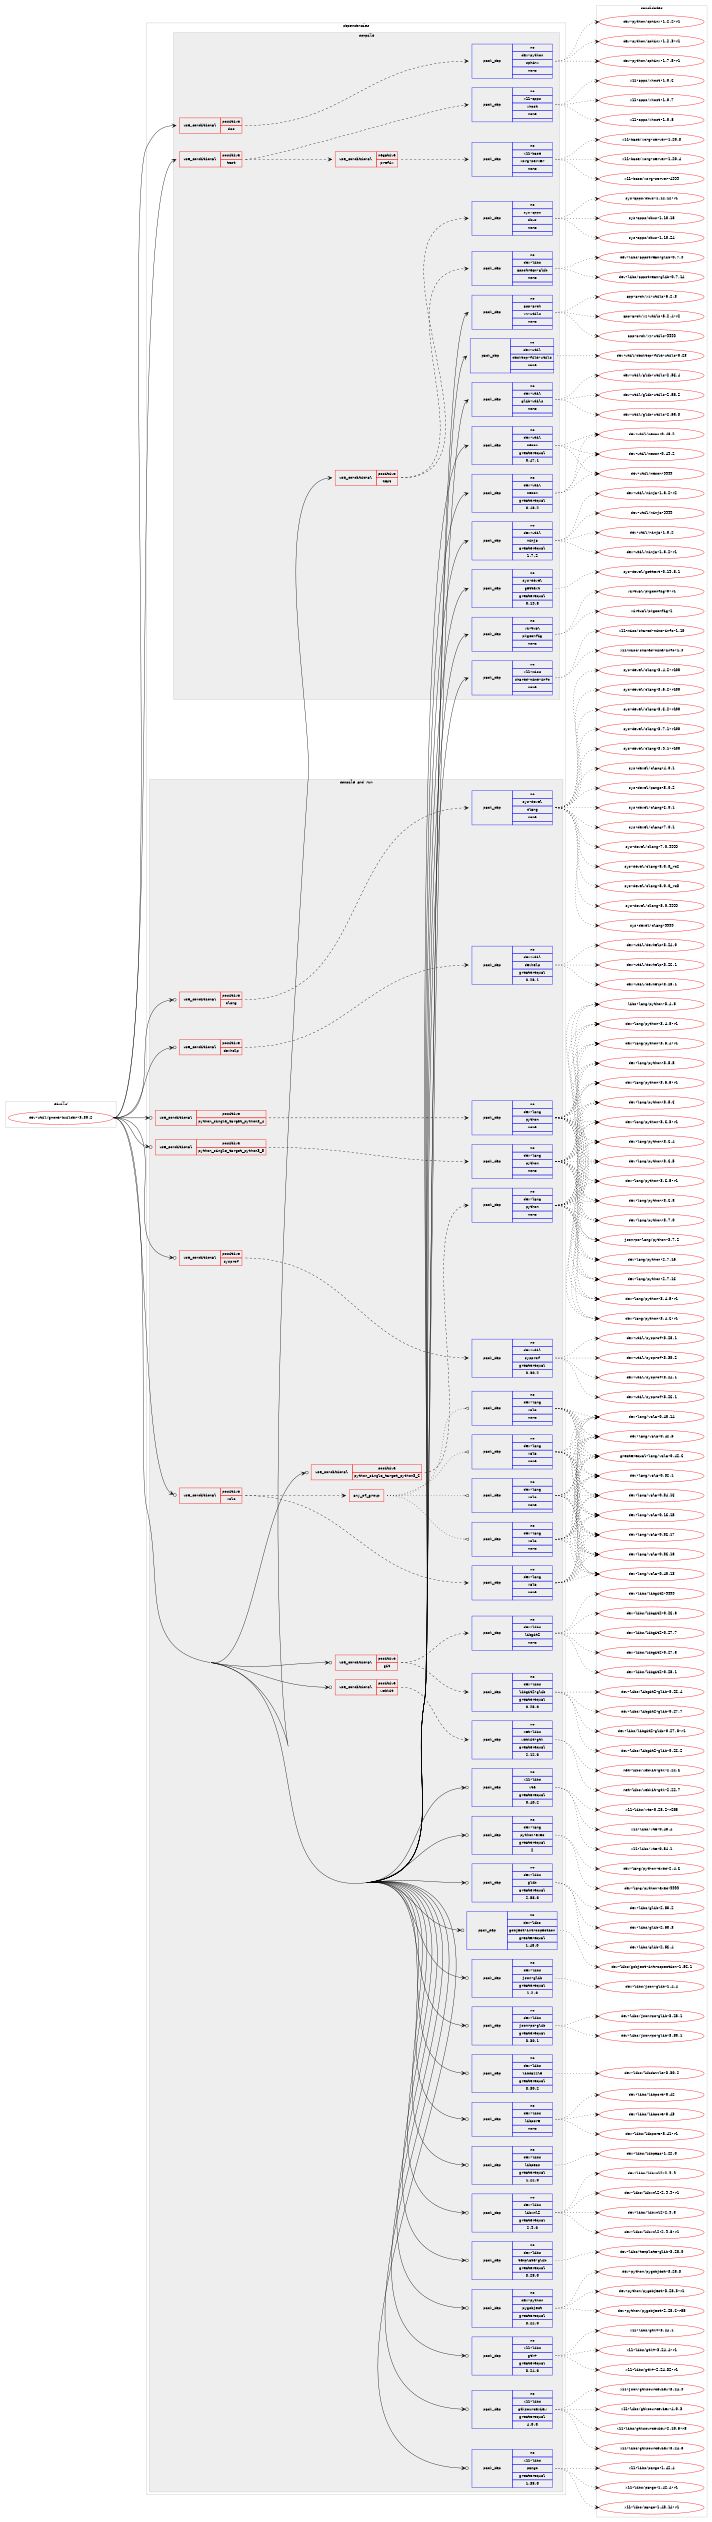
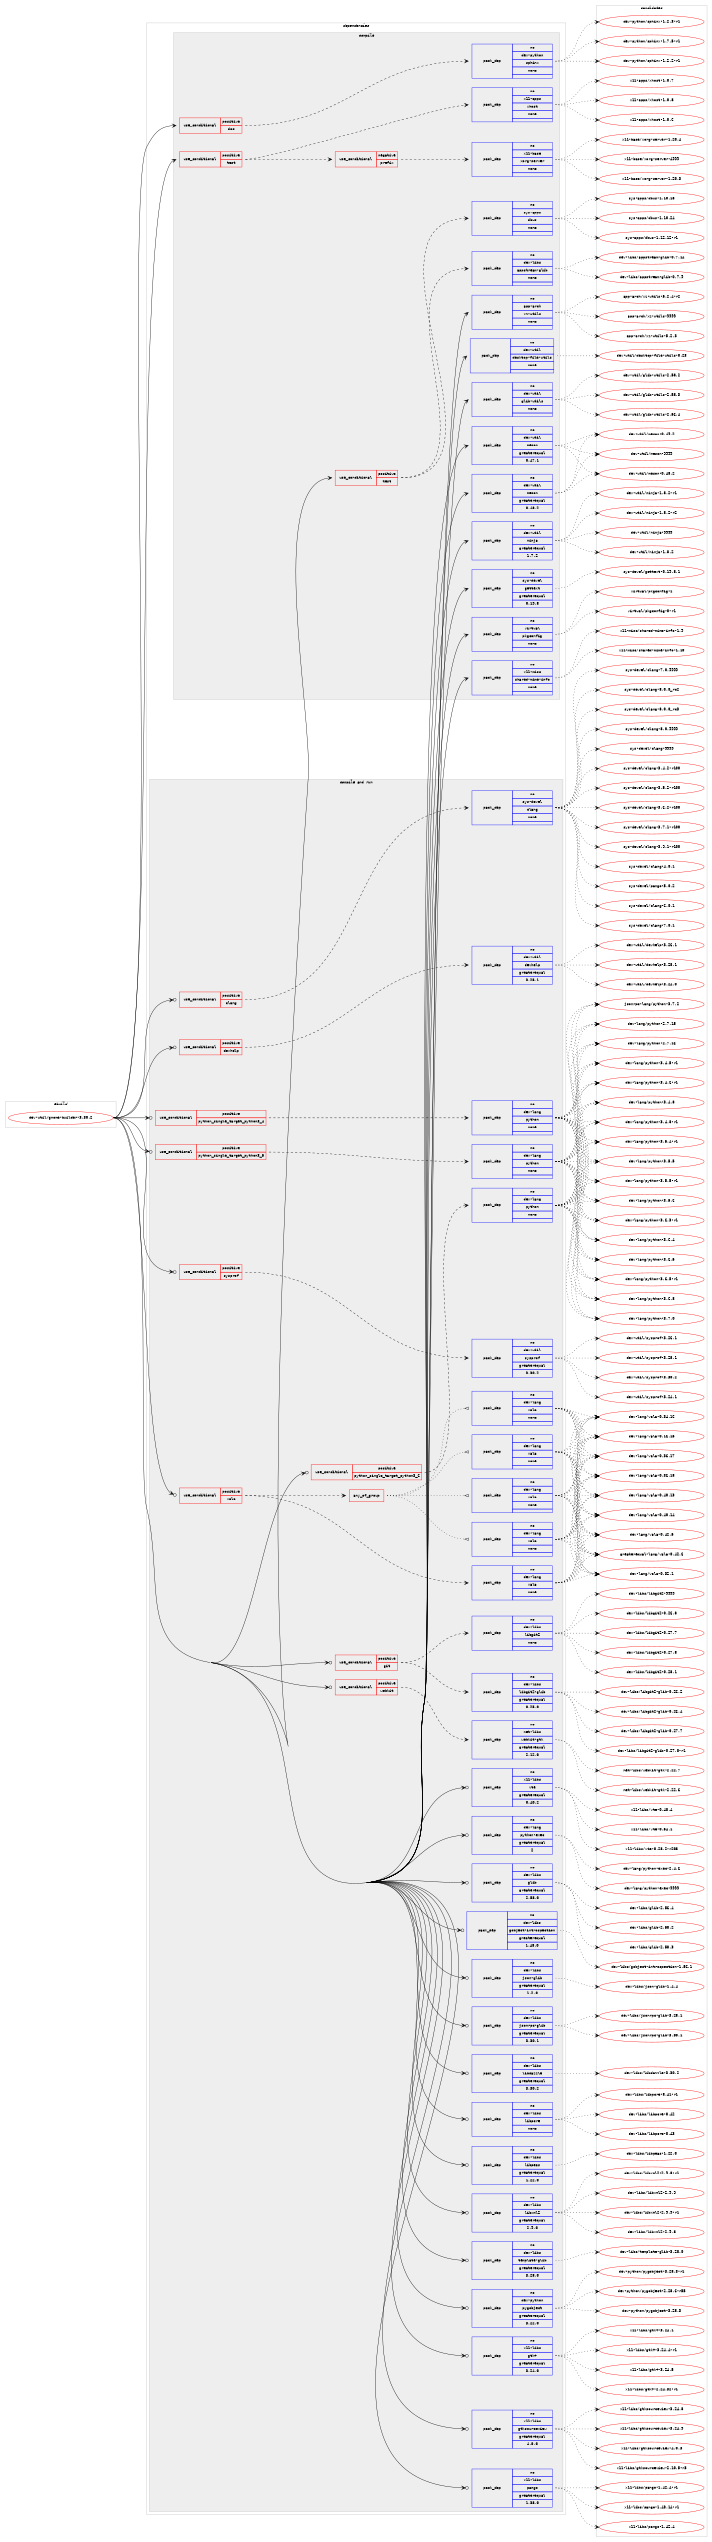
(652, 1004) -> (652, 1103)
none -> (652, 2370)
(652, 2390) -> (652, 2429)
